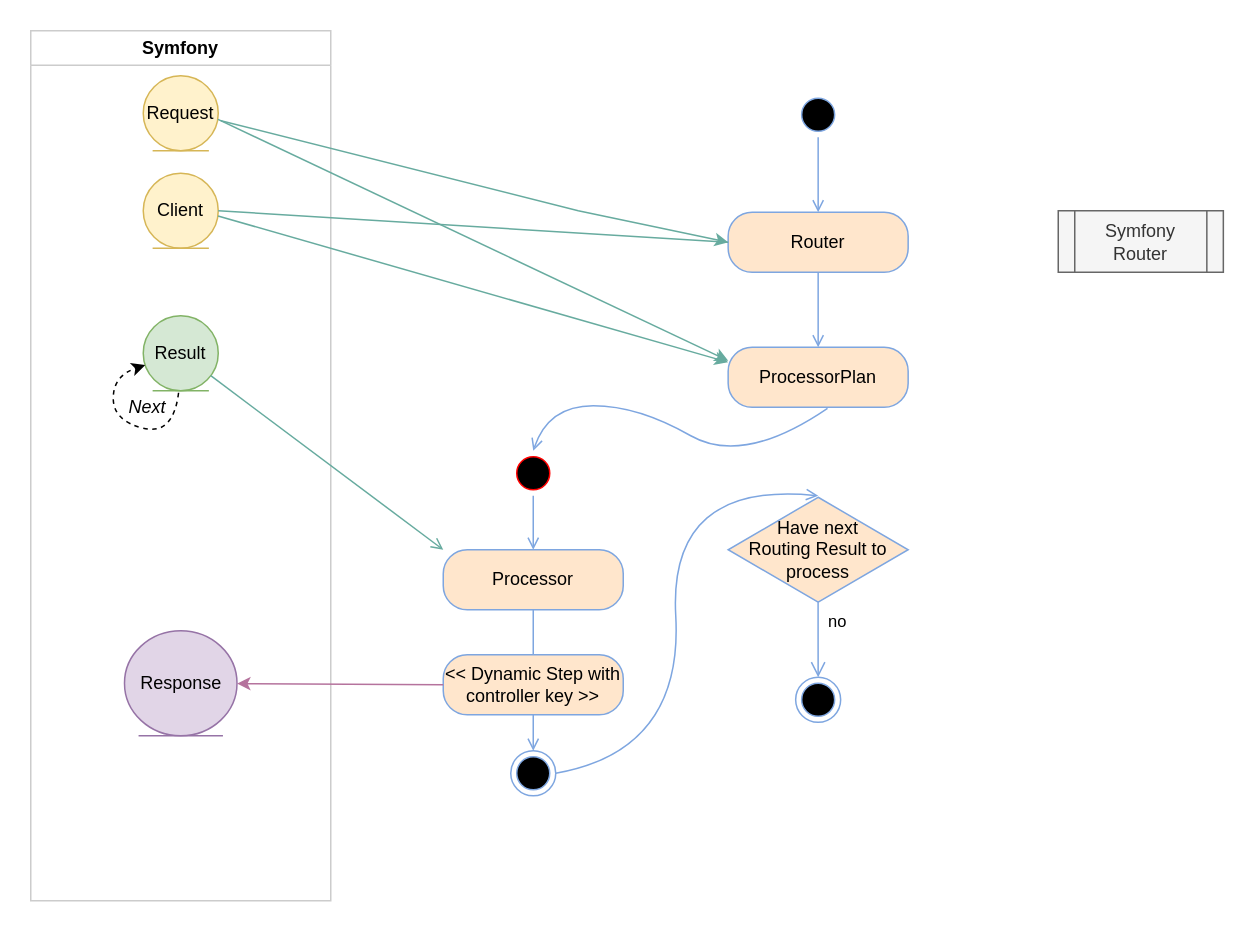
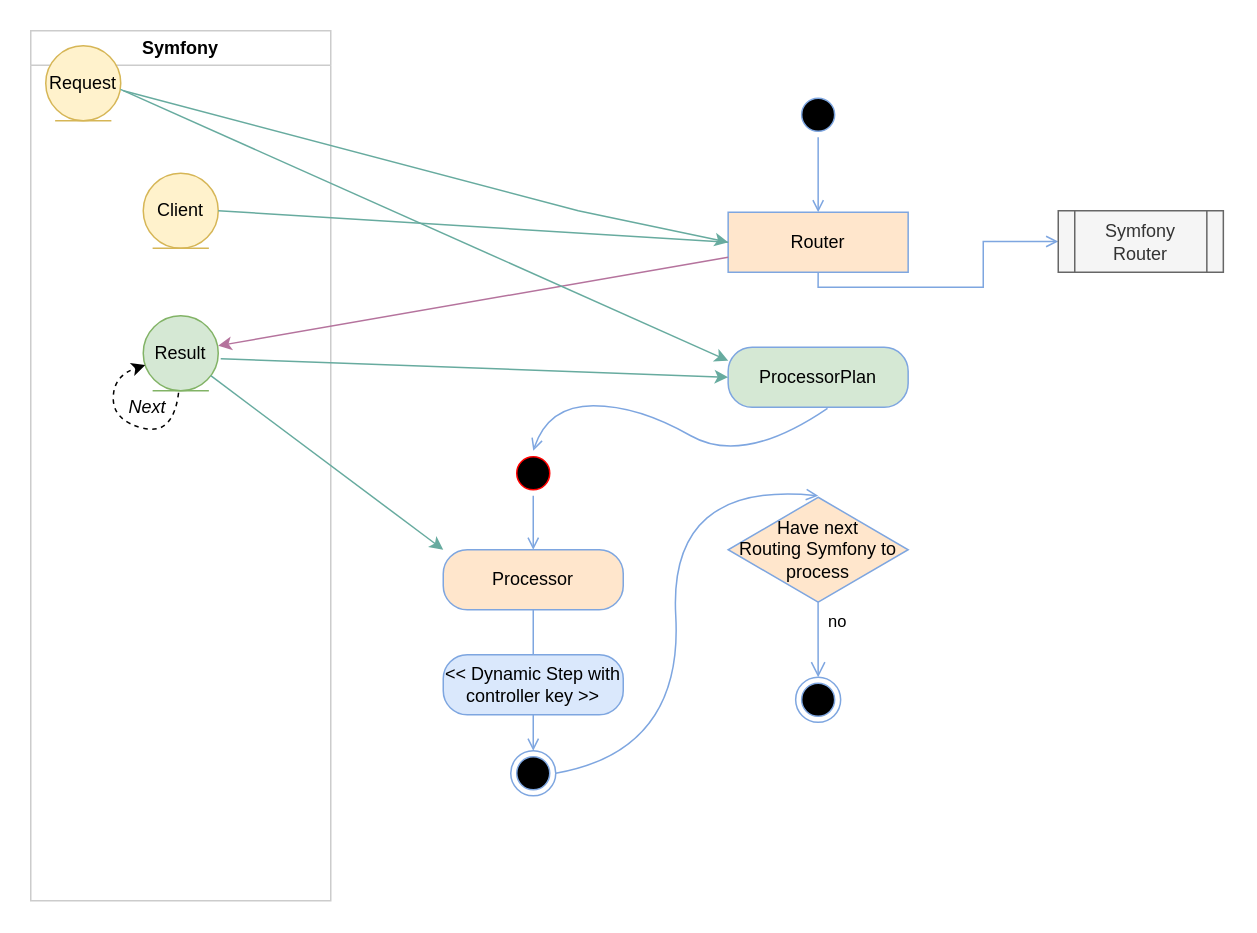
(181, 113) -> (83, 83)
(818, 242) -> (818, 242)
(356, 256) -> none
(818, 314) -> (957, 287)
none -> (394, 315)
none -> (470, 368)
(818, 377) -> (818, 377)
(436, 544) -> (434, 543)
(818, 550) -> (818, 550)
(181, 683) -> none
(345, 684) -> none
(533, 685) -> (533, 685)
